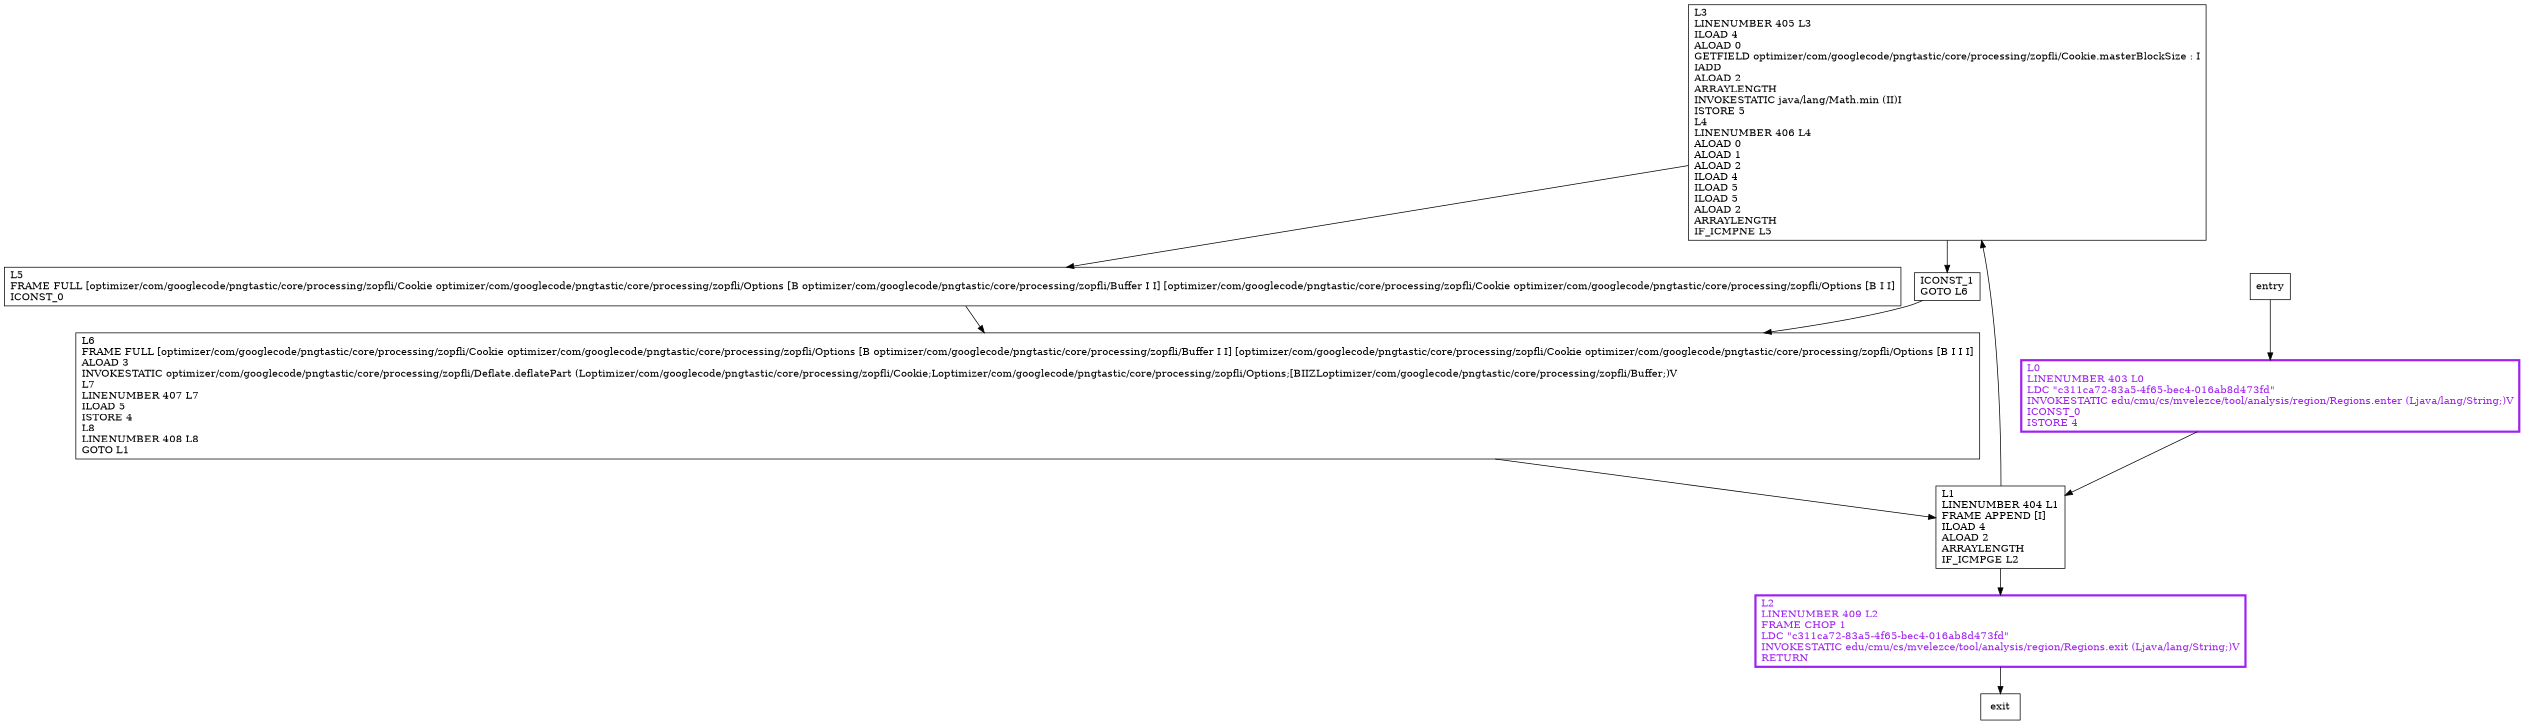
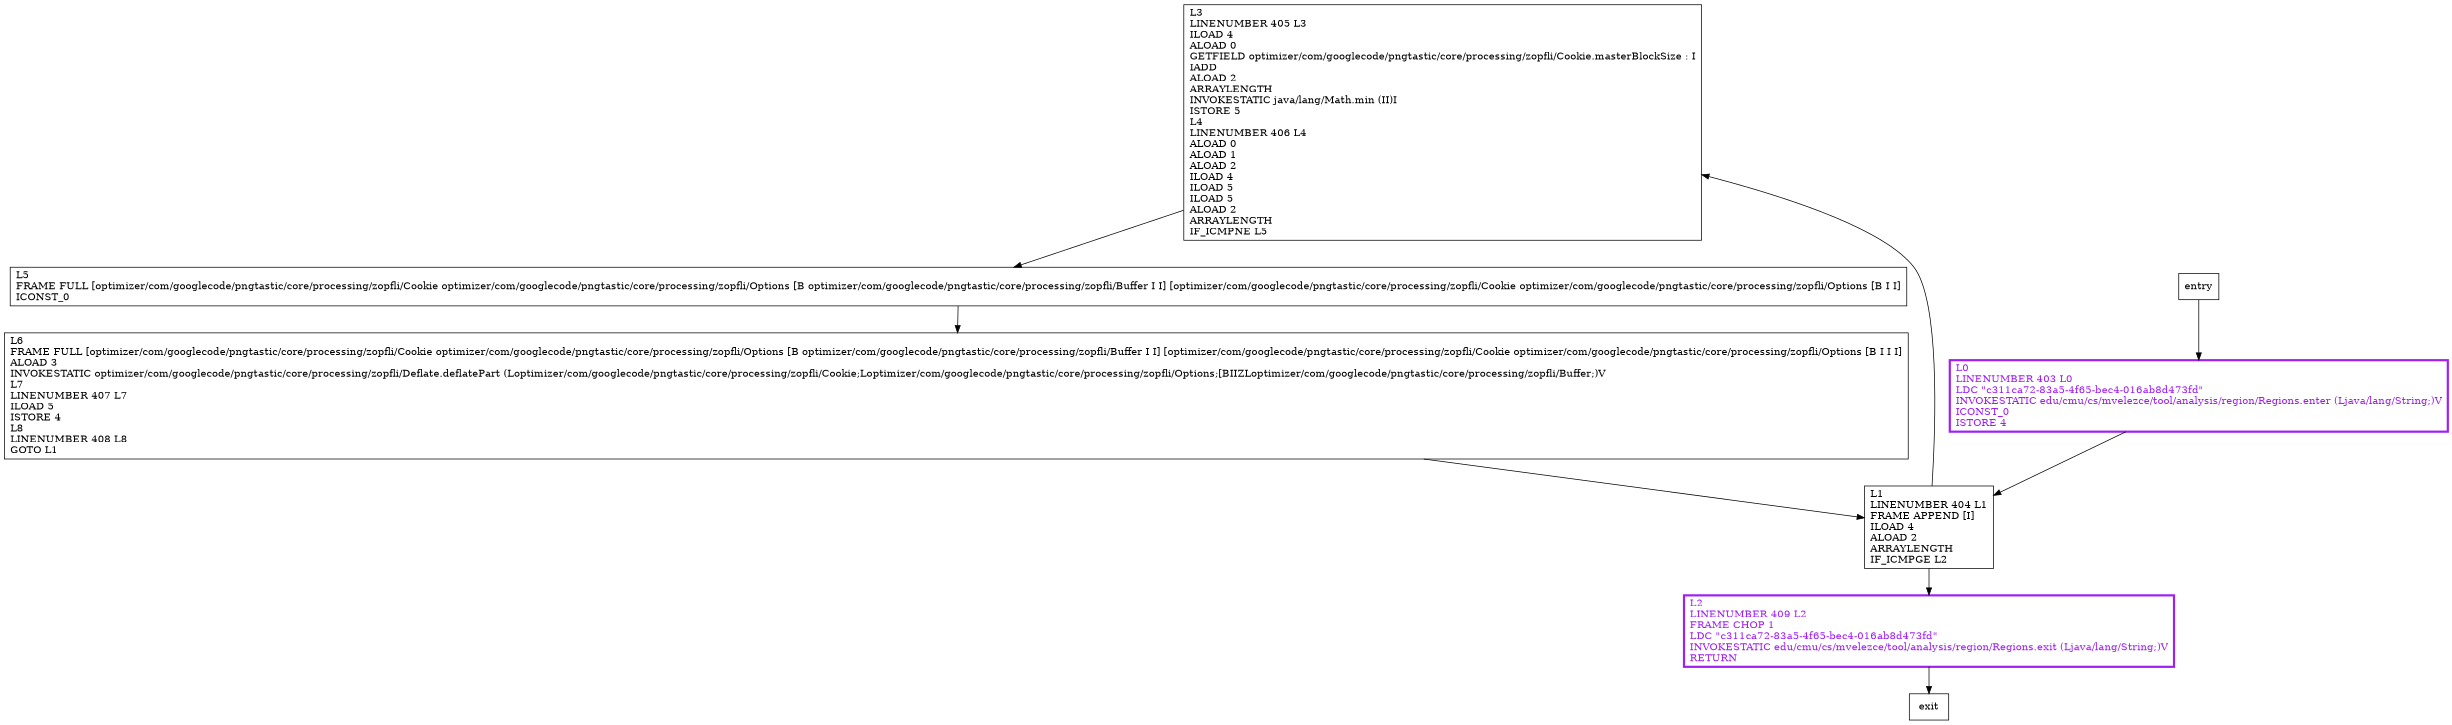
(1947, 287) -> none
